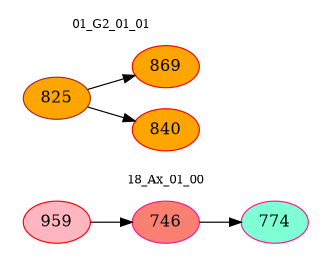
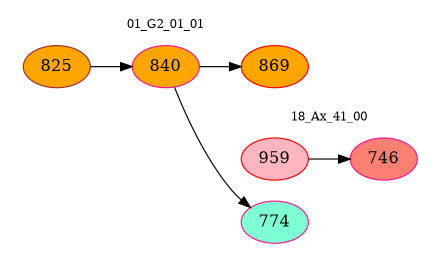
(106, 84) -> (214, 67)
(166, 130) -> (166, 67)
(166, 181) -> (329, 118)
(214, 222) -> (203, 147)
